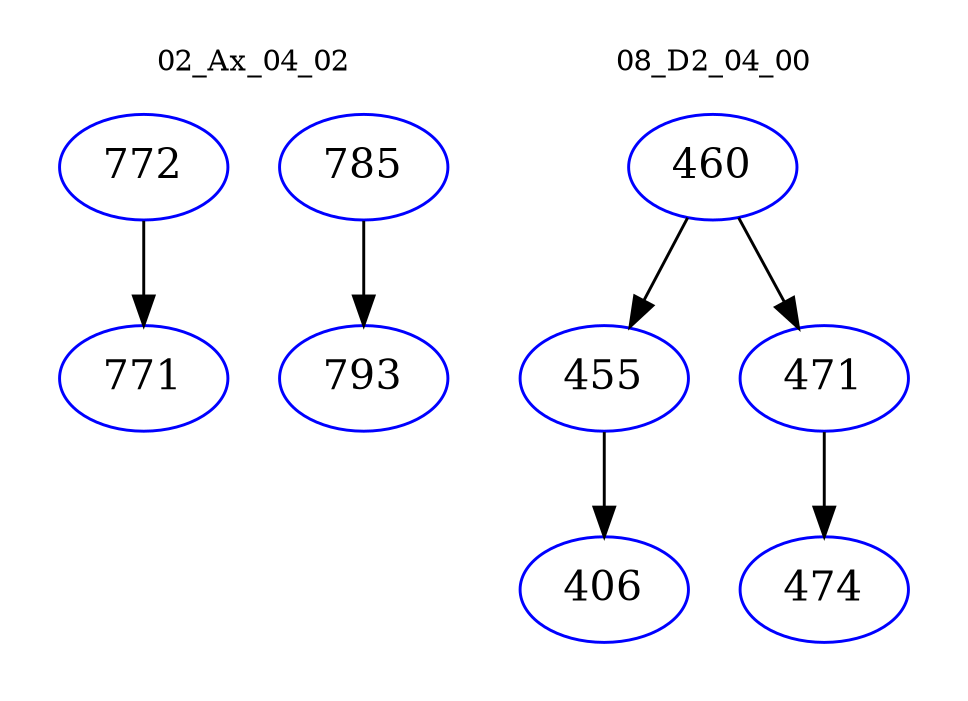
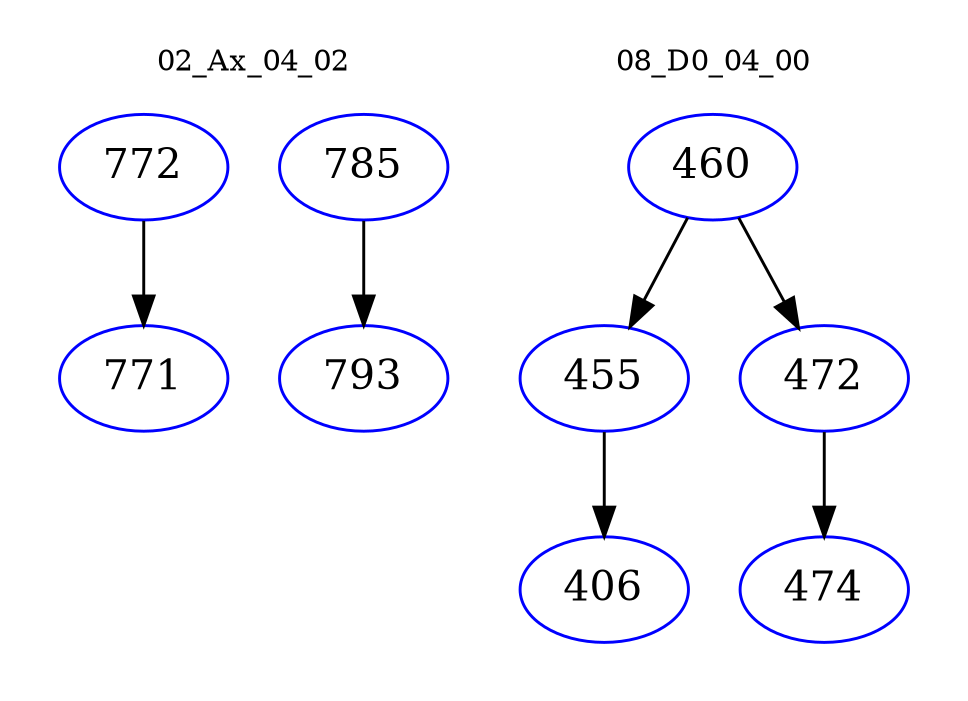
(714, 63) -> (714, 63)
(824, 378) -> (824, 378)
